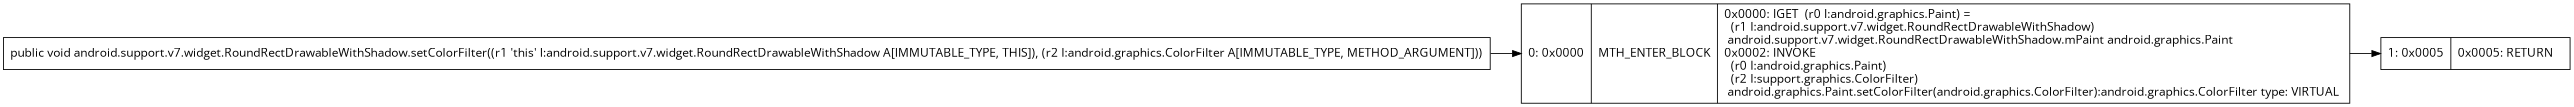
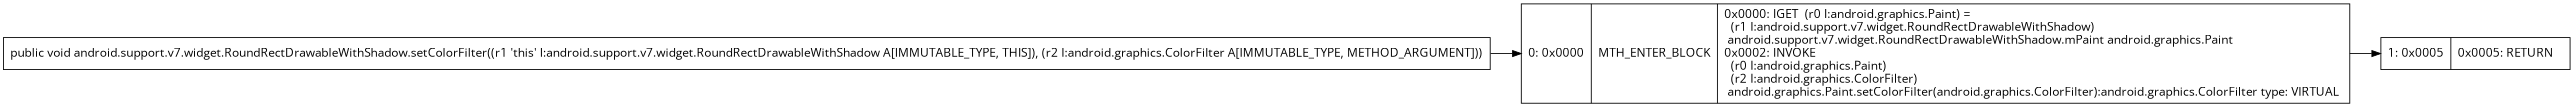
(1822, 79) -> (1821, 79)
